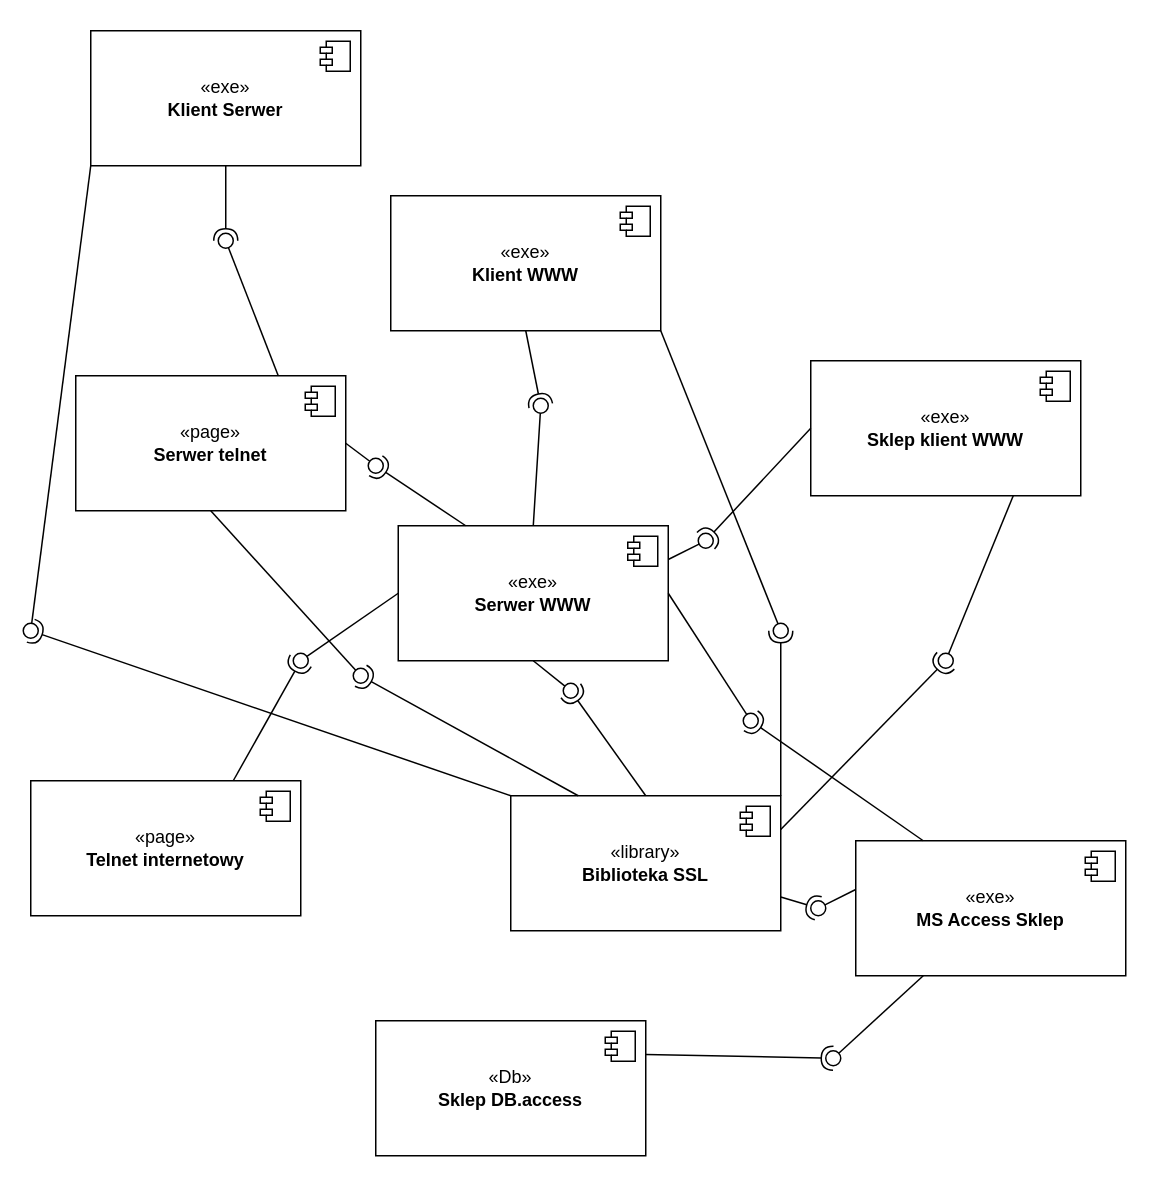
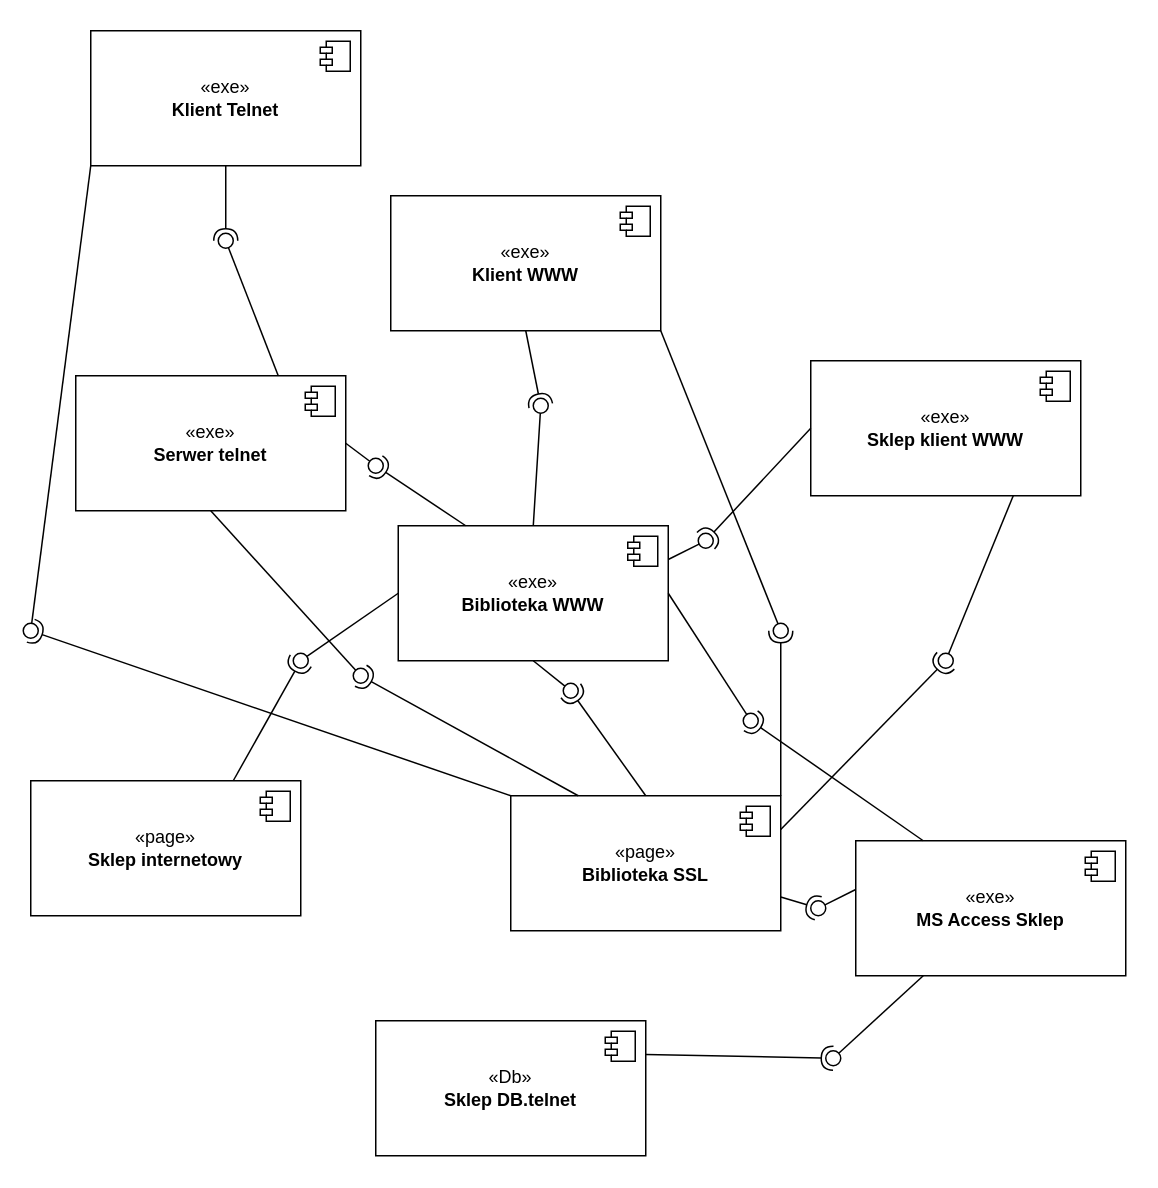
(226, 98) -> (226, 98)
(211, 443) -> (211, 443)
(533, 593) -> (533, 593)
(166, 848) -> (166, 848)
(646, 863) -> (646, 863)
(511, 1088) -> (511, 1088)
